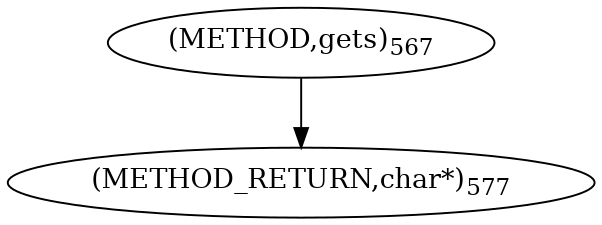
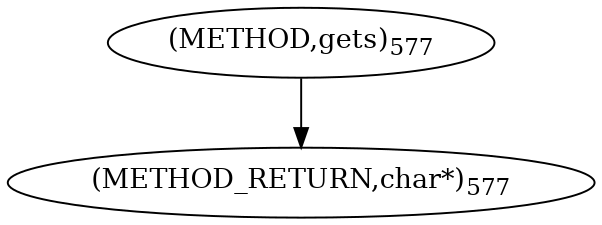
(412, 40) -> (412, 40)
